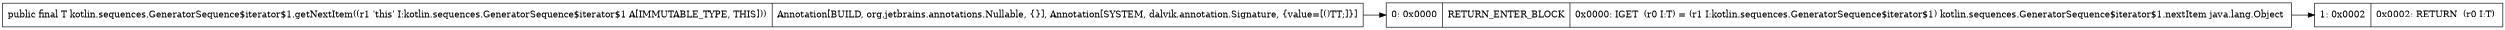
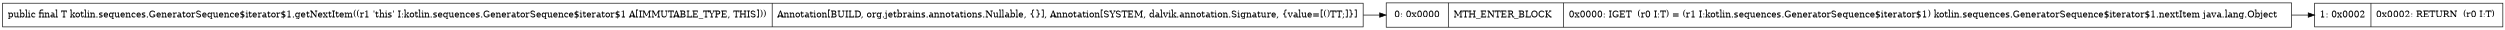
(1506, 15) -> (1503, 15)
